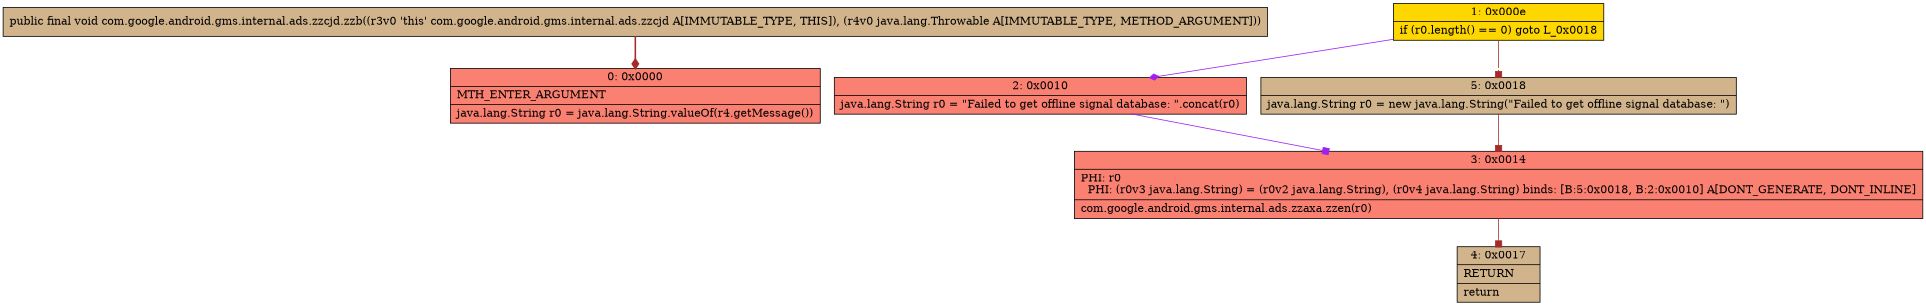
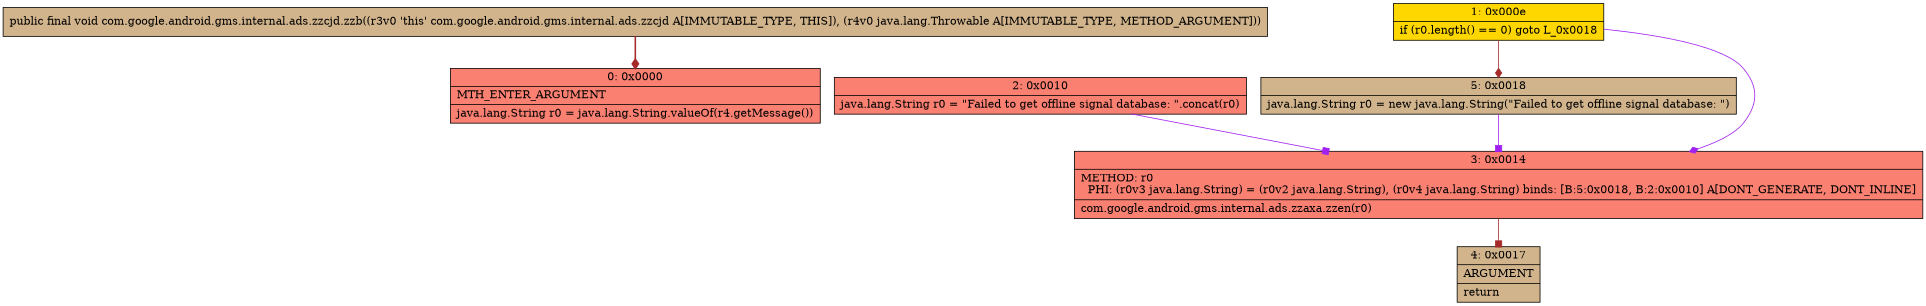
(1499, 54) -> (1499, 54)
(1276, 58) -> (1730, 58)
(1499, 129) -> (1499, 129)
(1103, 178) -> (1119, 178)
(1489, 274) -> (1499, 274)
